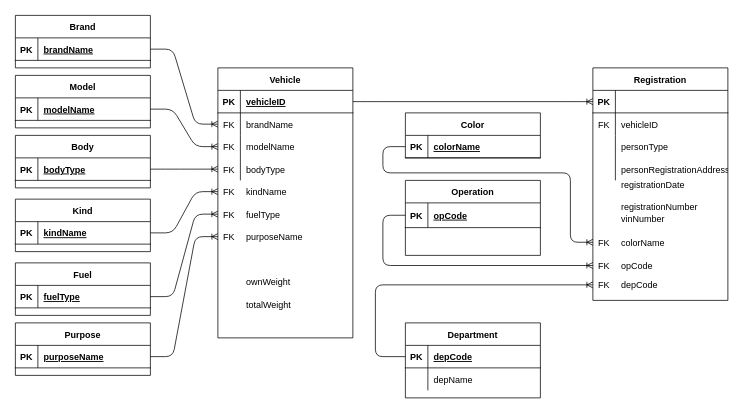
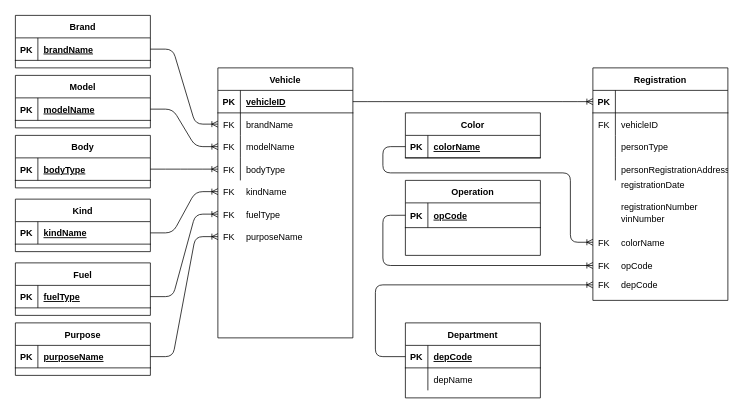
(297, 282) -> none
(297, 304) -> none
